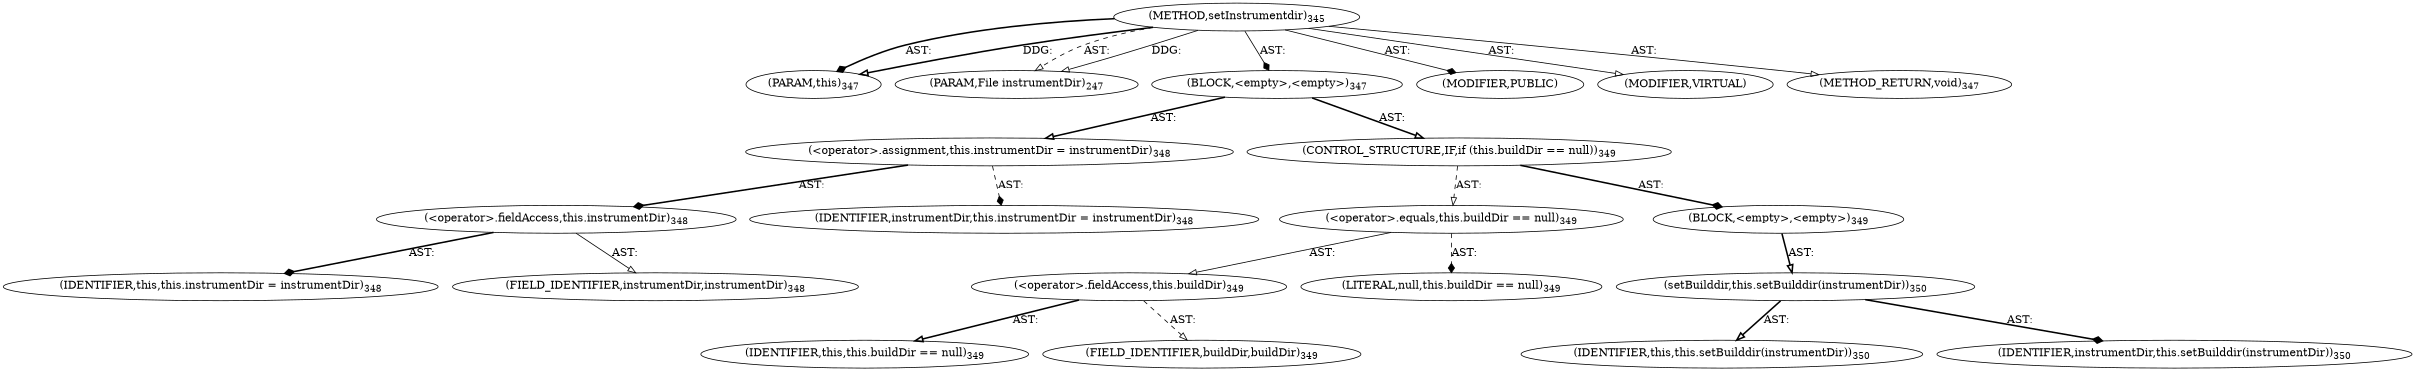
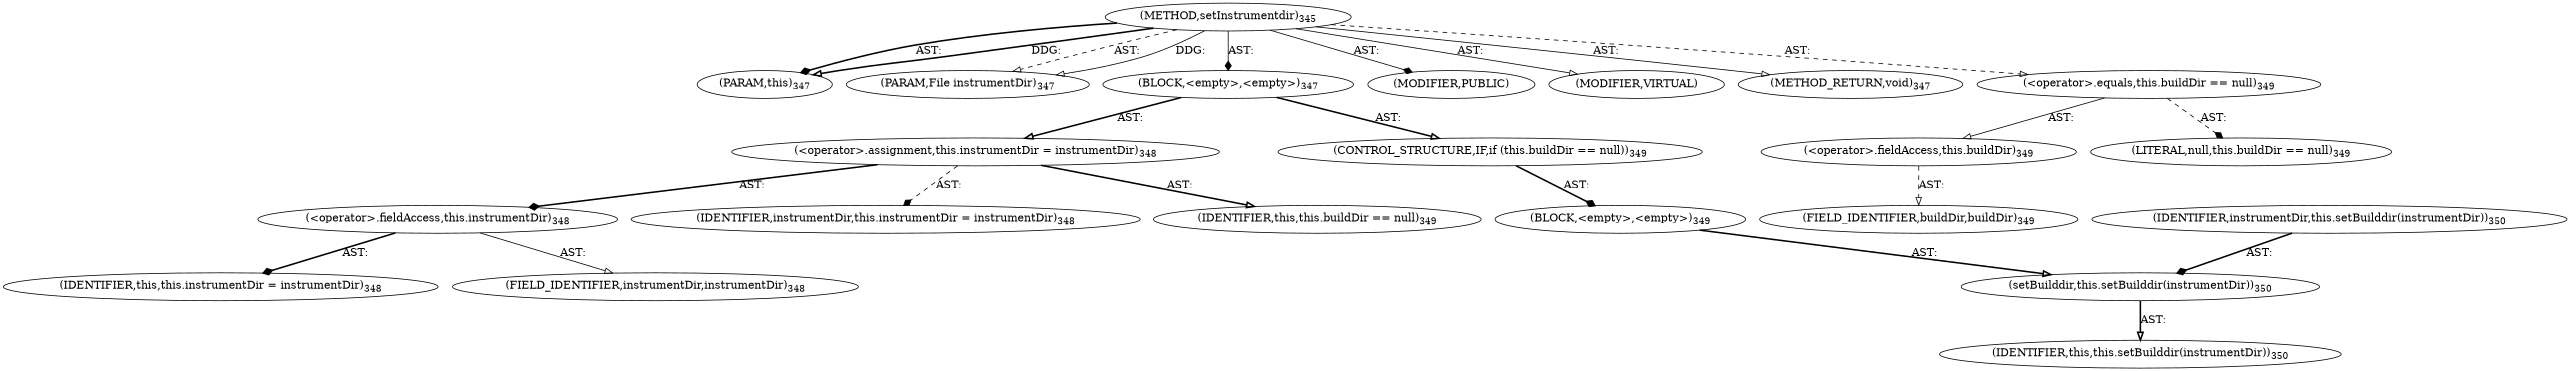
(1095, 83) -> (1046, 83)
(1456, 182) -> (1676, 49)
(1001, 319) -> (1144, 185)
(1979, 319) -> (2239, 252)
